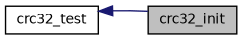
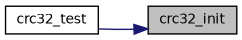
(130, 11) -> (116, 29)
